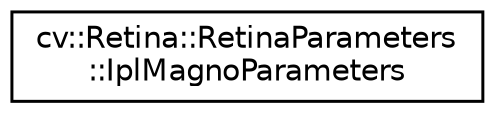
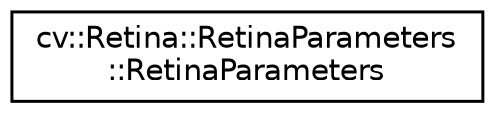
(247, 57) -> (247, 57)
